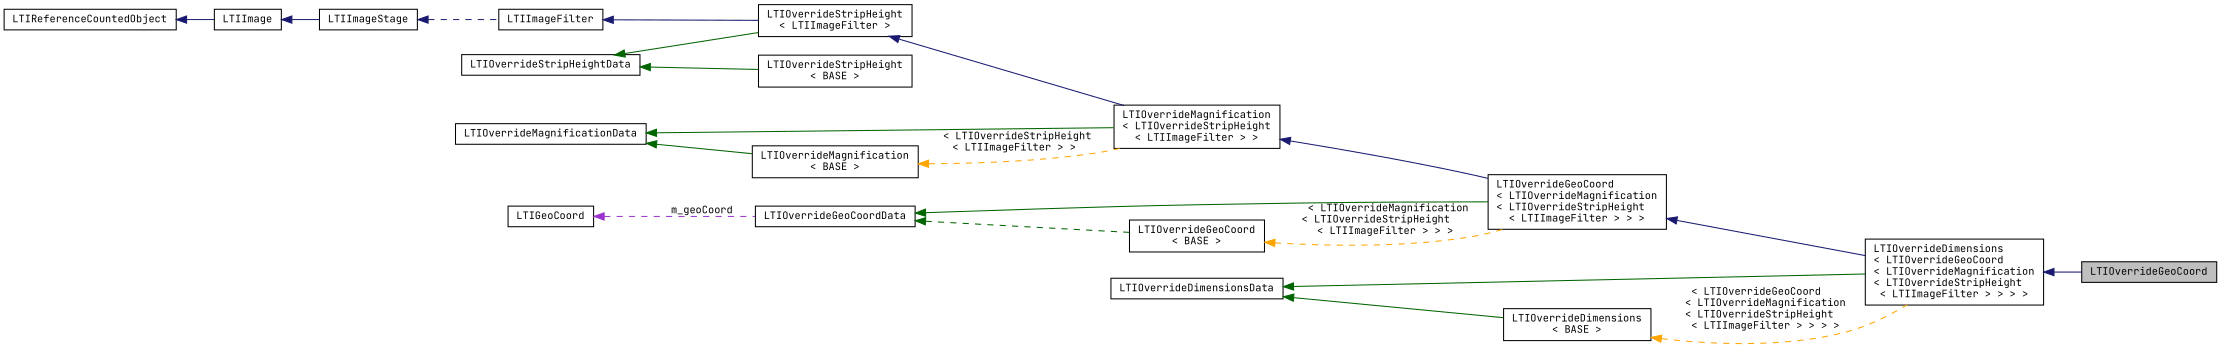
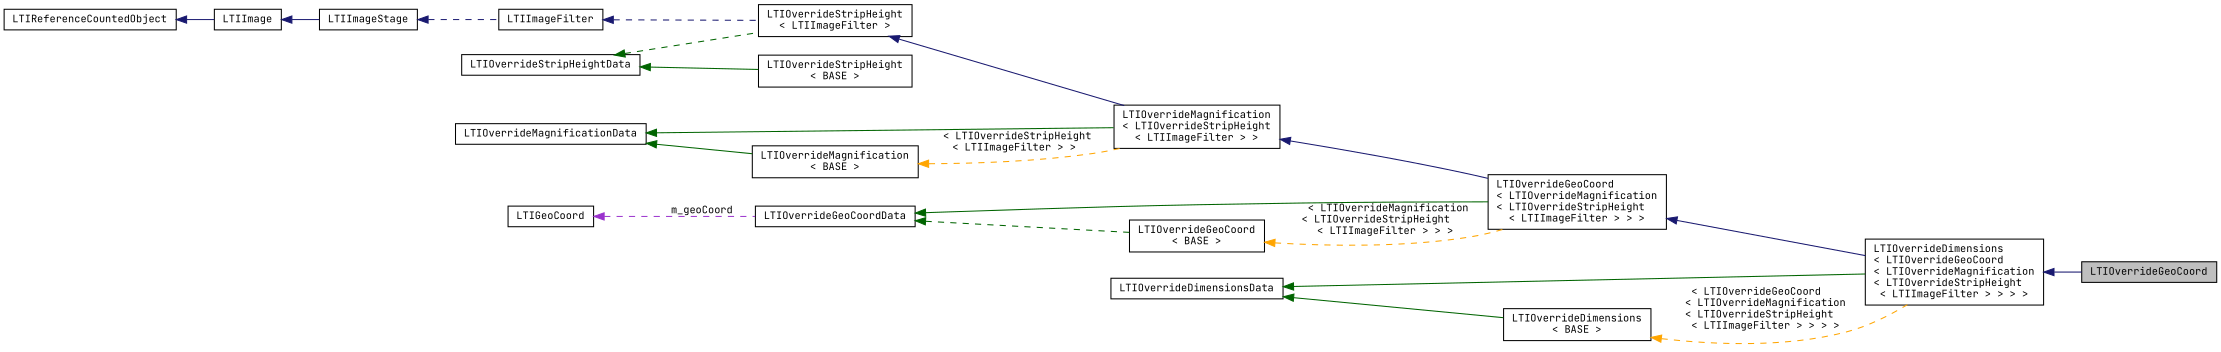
(686, 20) -> (686, 20)
(692, 43) -> (692, 43)
